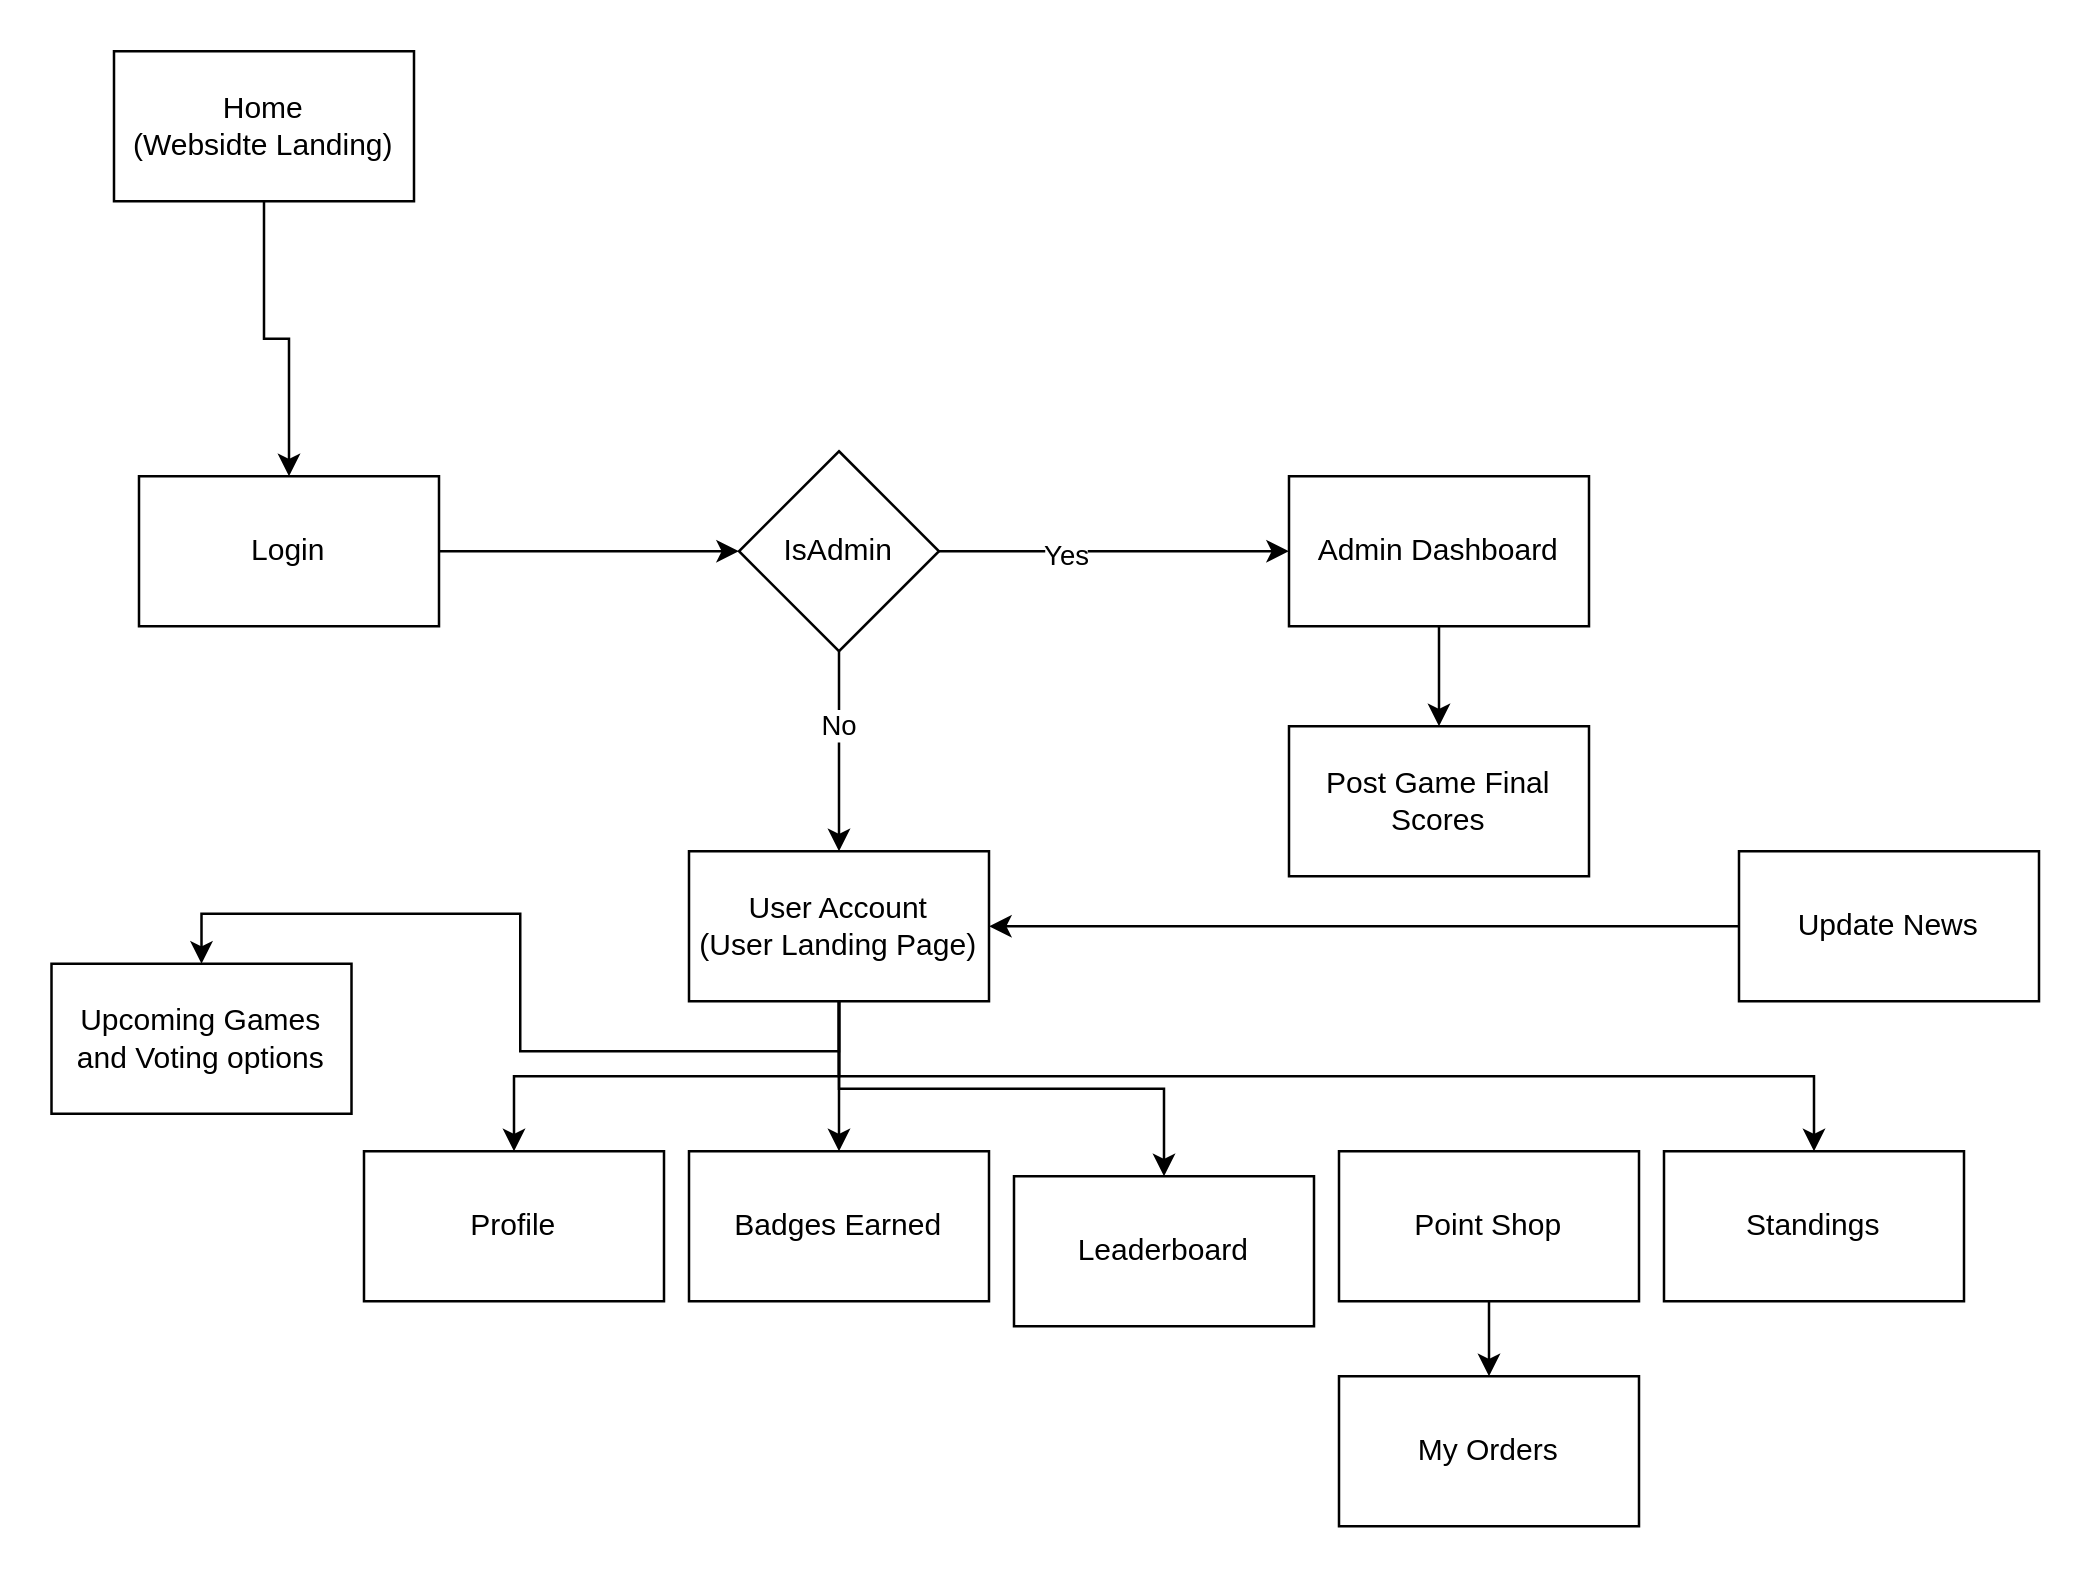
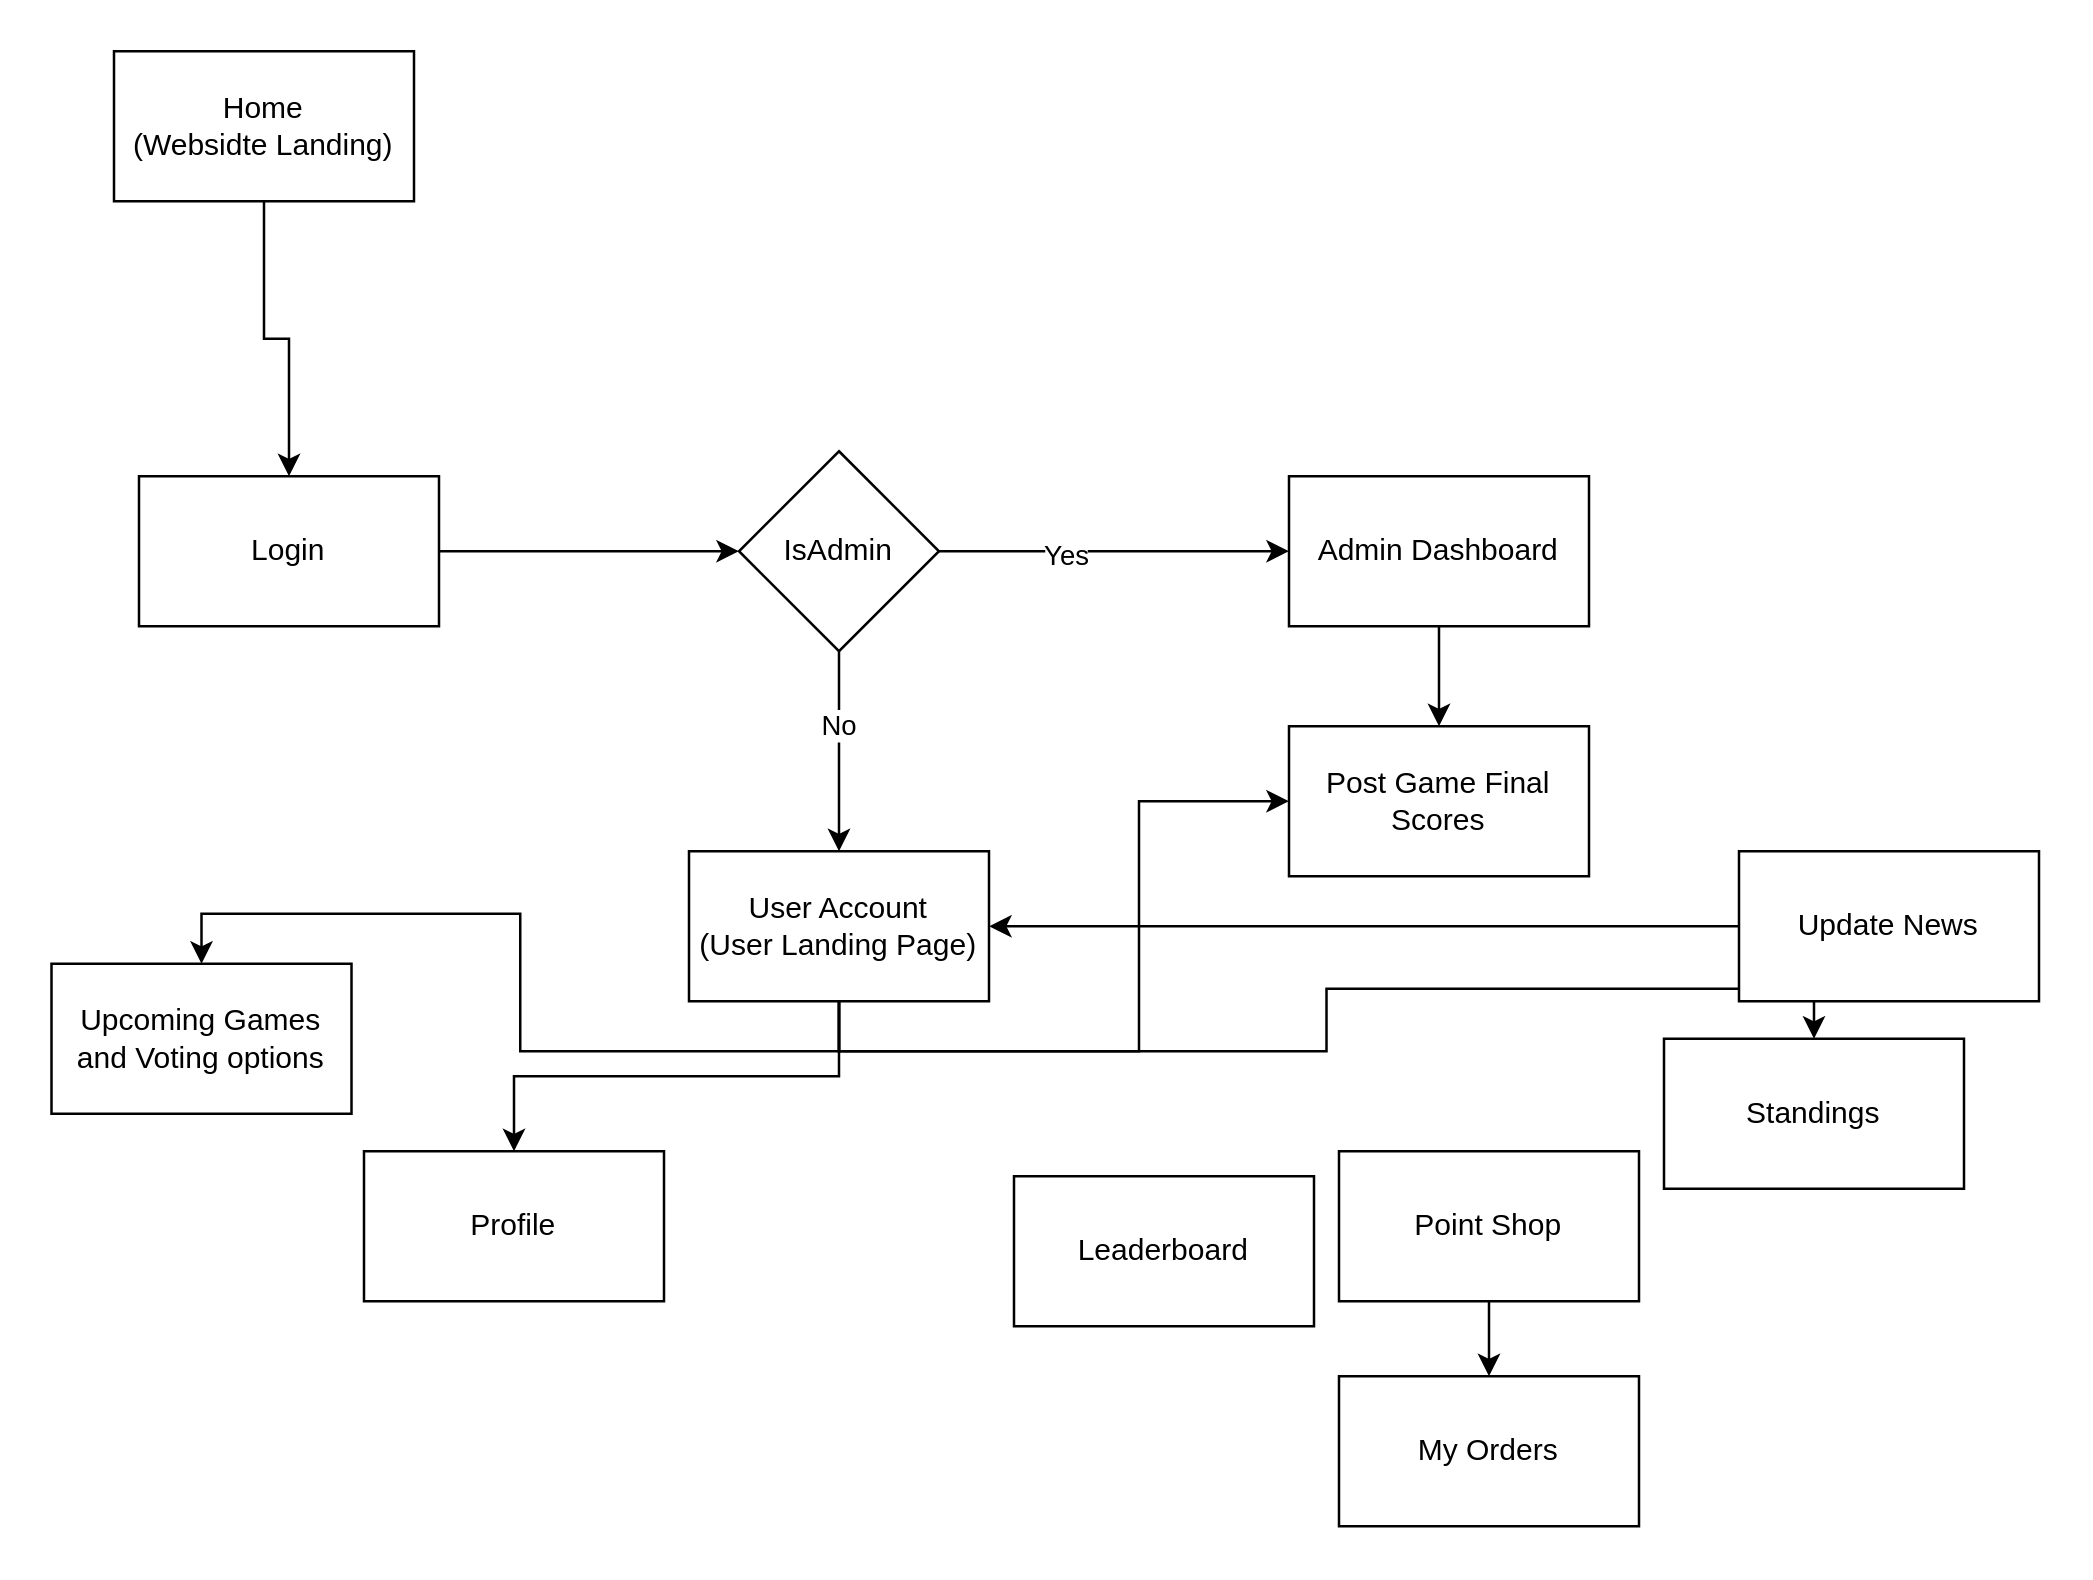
(1039, 1089) -> (1146, 801)
(839, 1114) -> none
(839, 1226) -> none
(1814, 1226) -> (1814, 1114)
